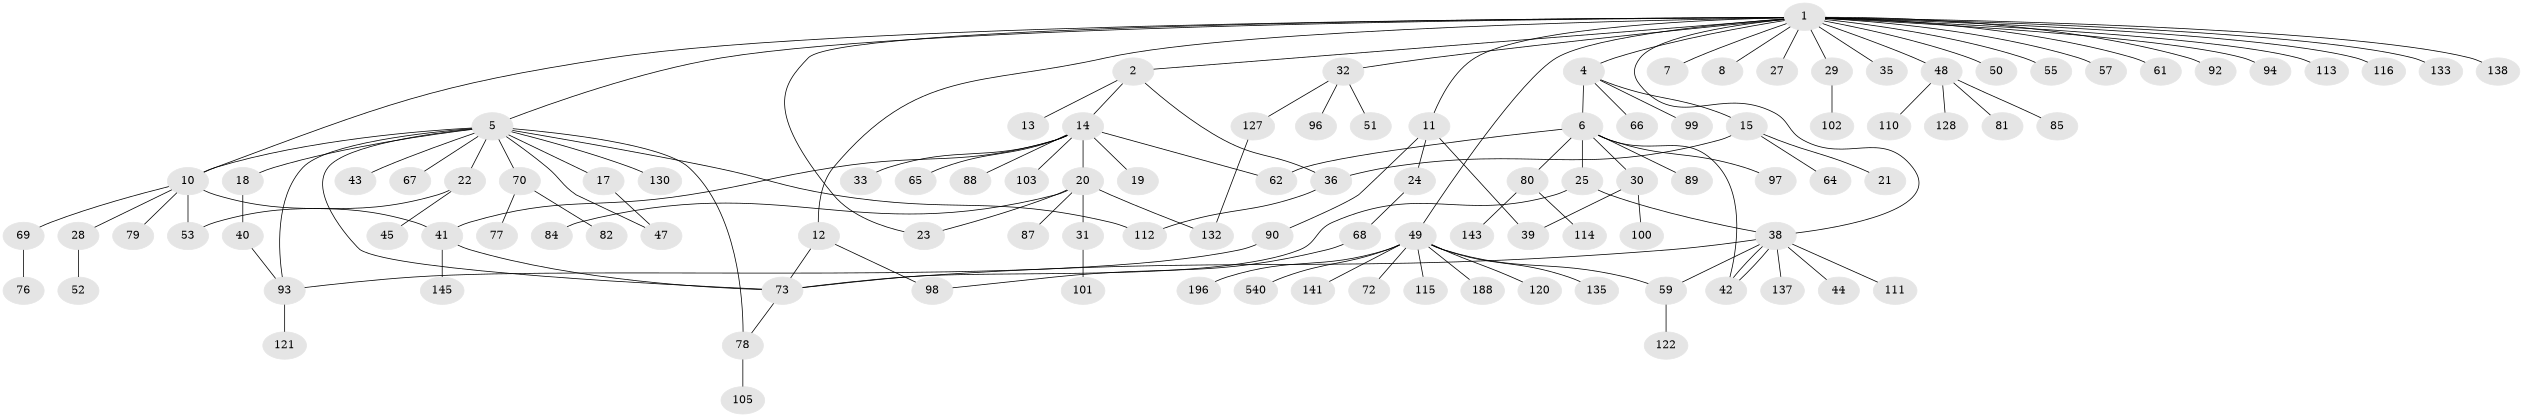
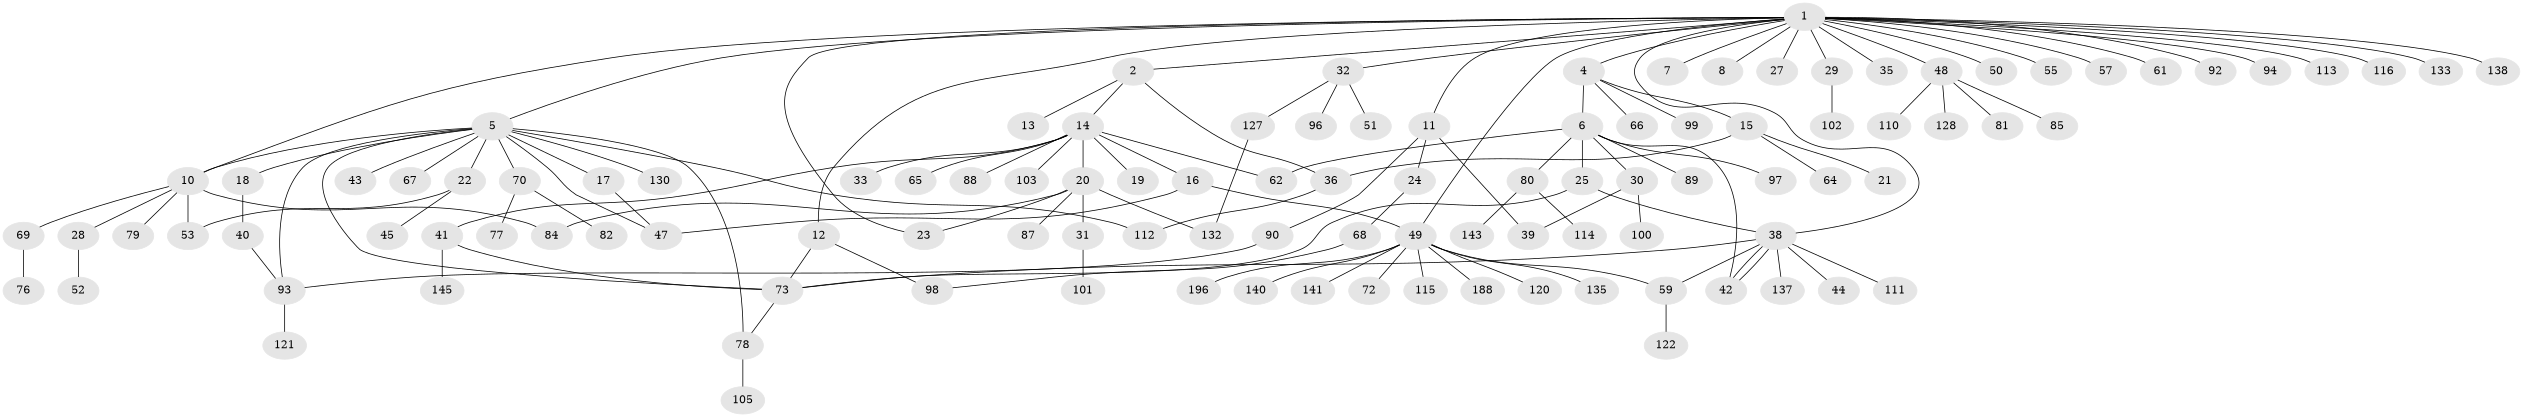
none -> (1193, 181)
(270, 206) -> (412, 207)
(1256, 291) -> (1256, 291)
